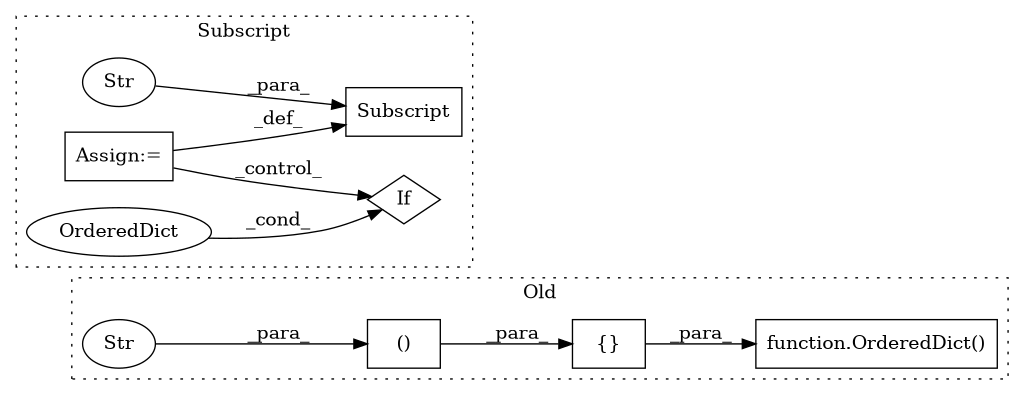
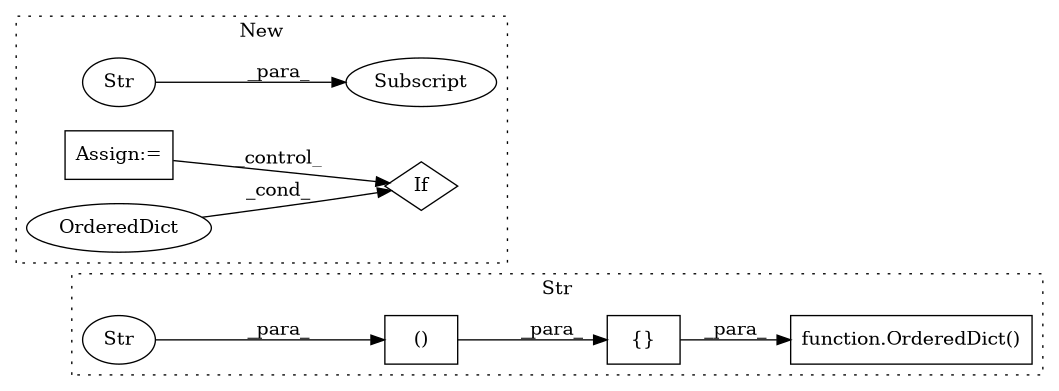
(244, 32) -> (262, 32)
(404, 112) -> (421, 82)
(253, 140) -> none
(540, 293) -> (557, 289)
